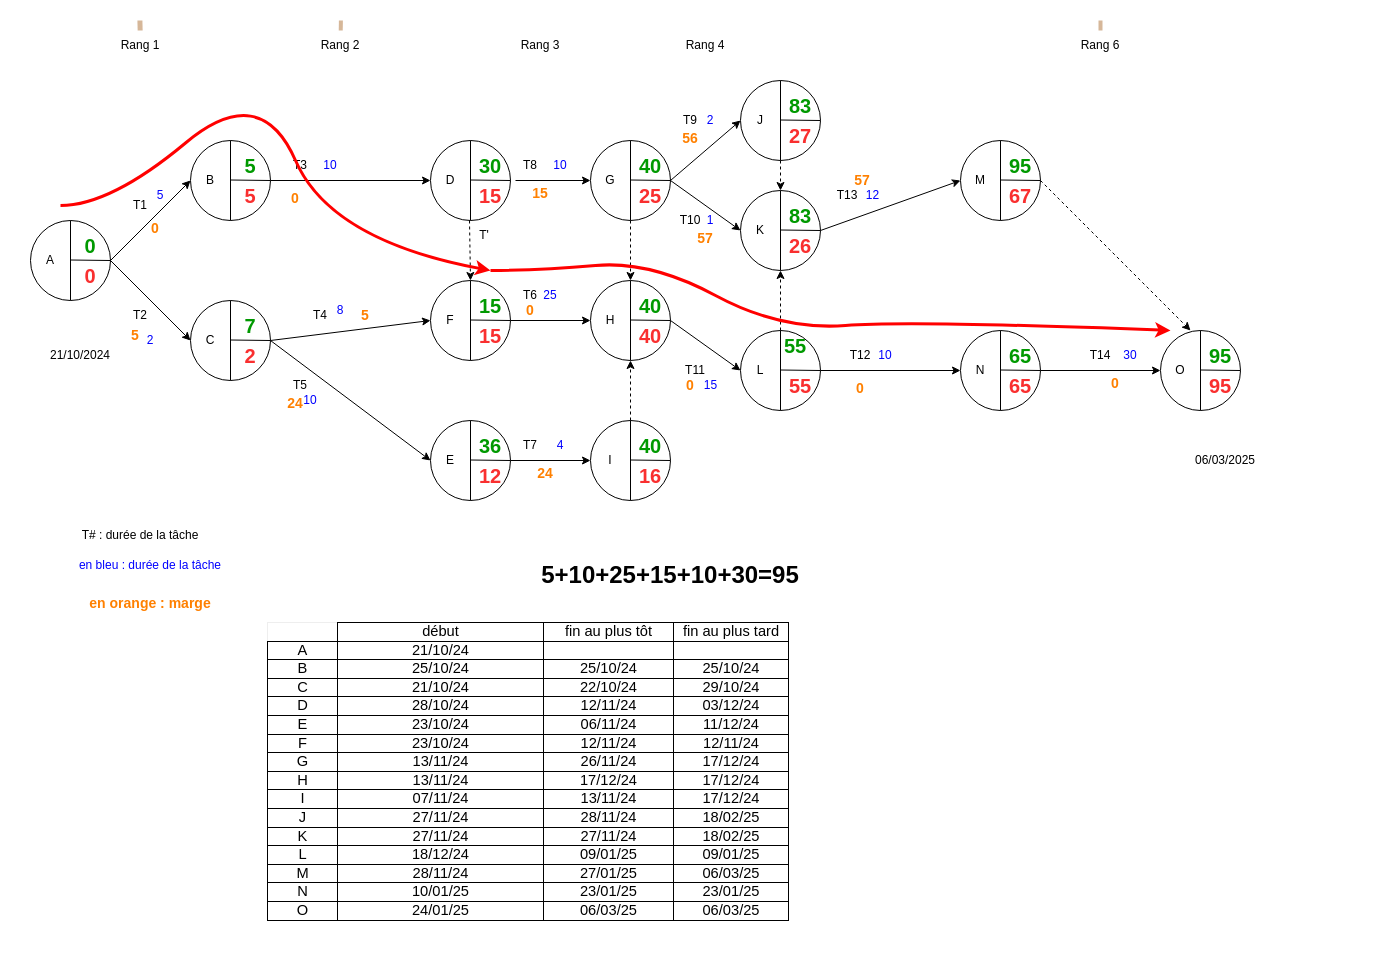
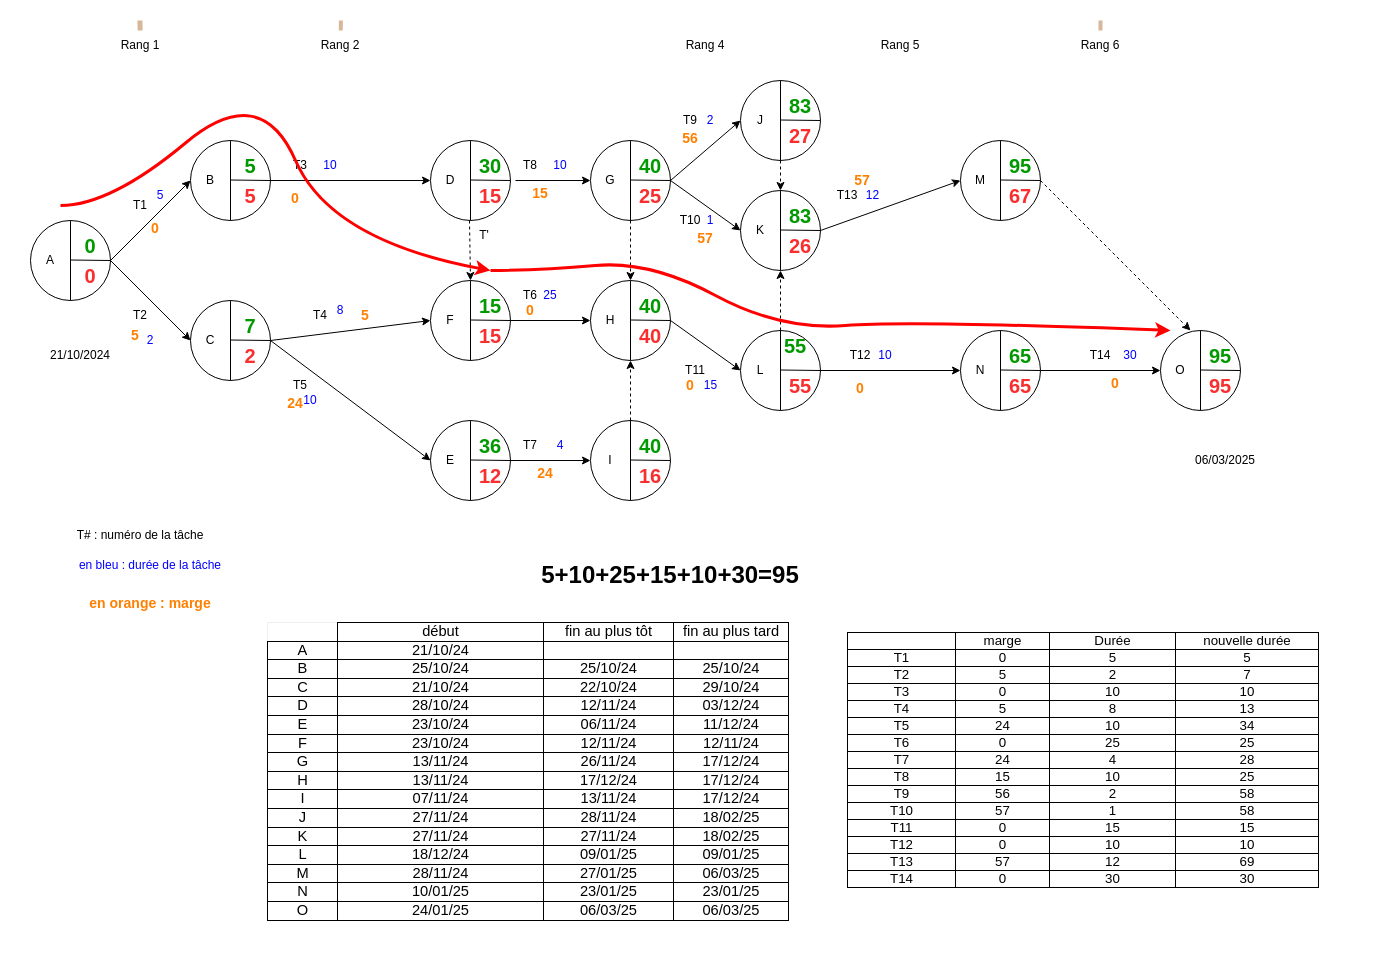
(541, 46) -> none
none -> (901, 46)
(141, 536) -> (141, 536)
none -> (1101, 766)
